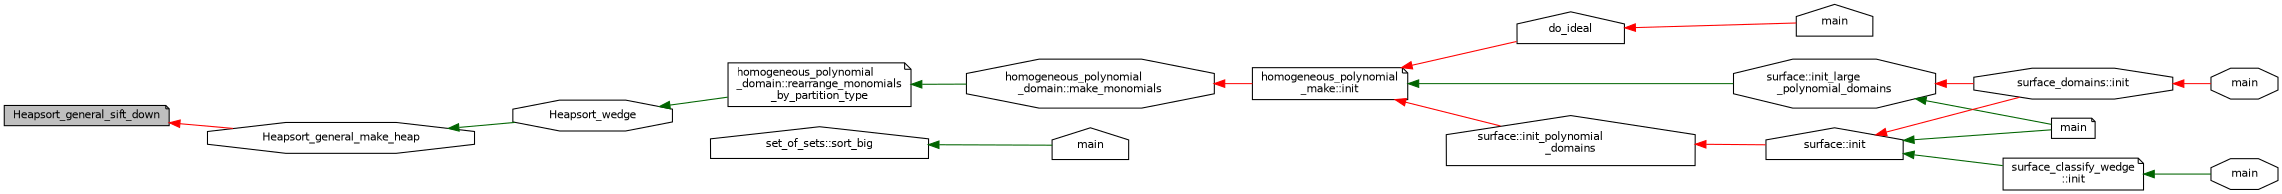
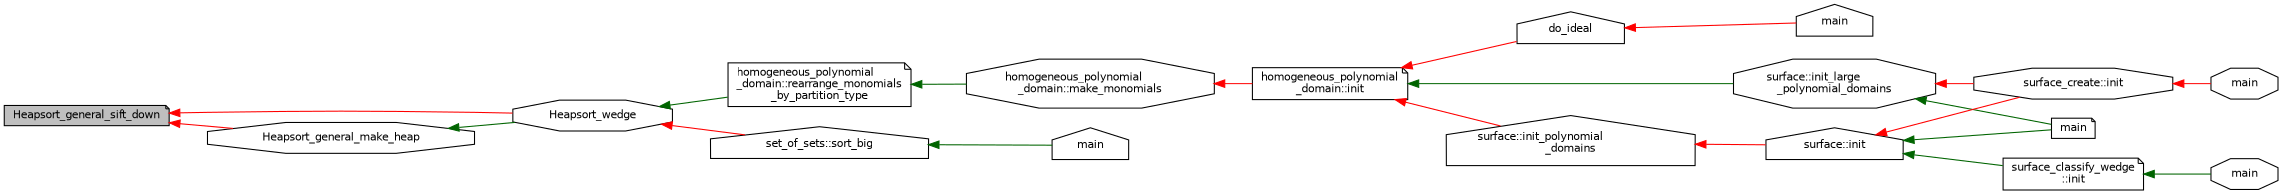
(1330, 84) -> (1330, 84)
(2073, 84) -> (2073, 84)
none -> (346, 111)
none -> (709, 130)
